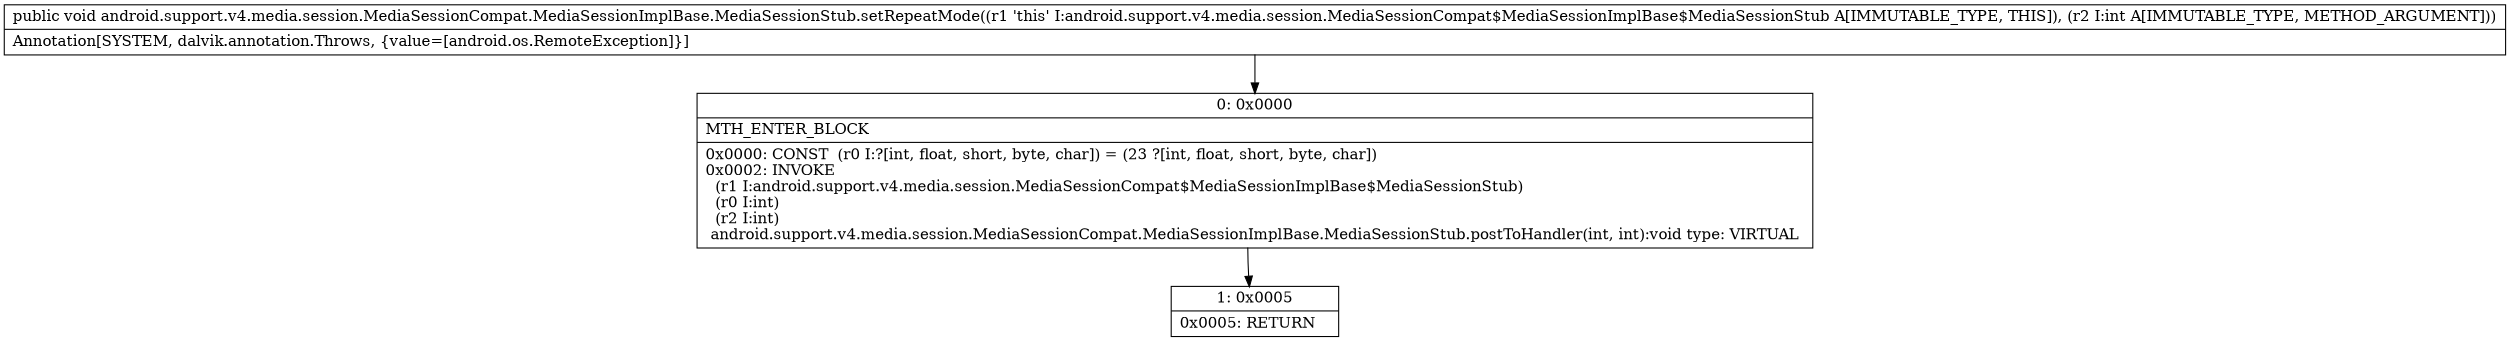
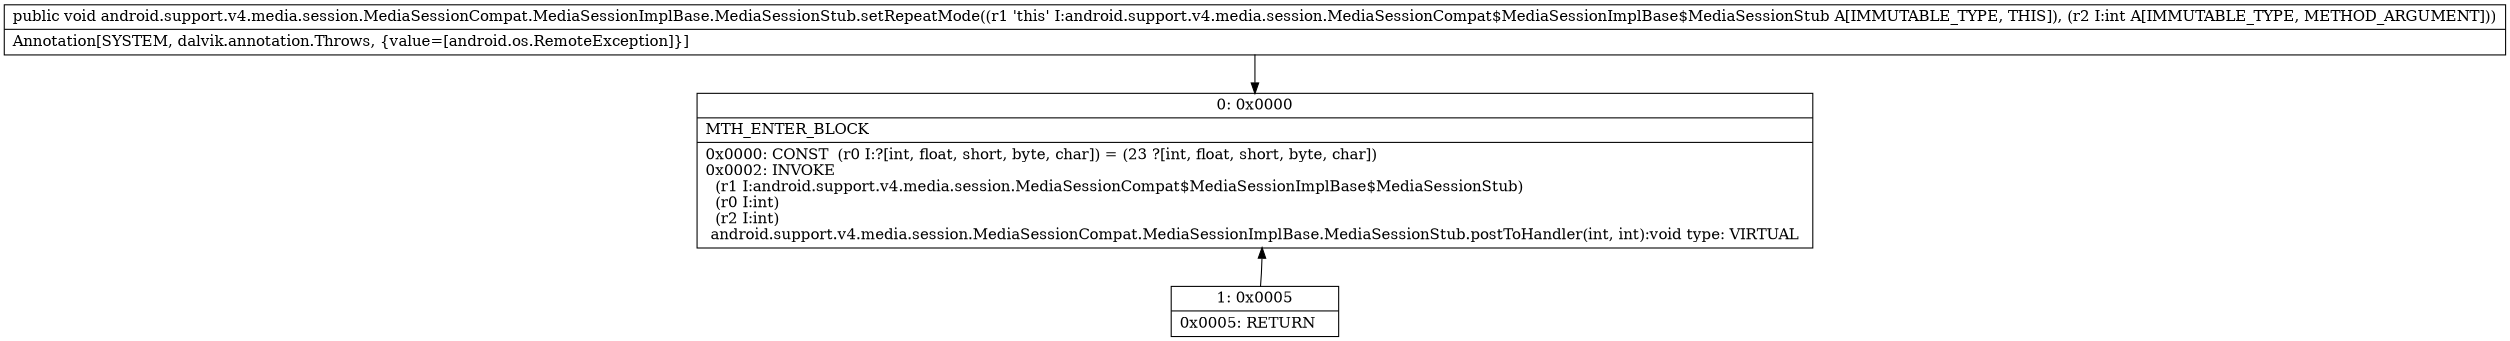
(1248, 262) -> (1261, 273)
